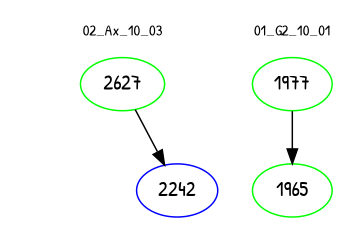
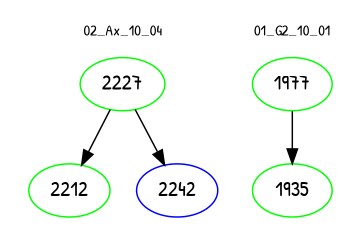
(123, 32) -> (123, 32)
(123, 84) -> (123, 84)
none -> (69, 190)
(292, 190) -> (292, 190)
